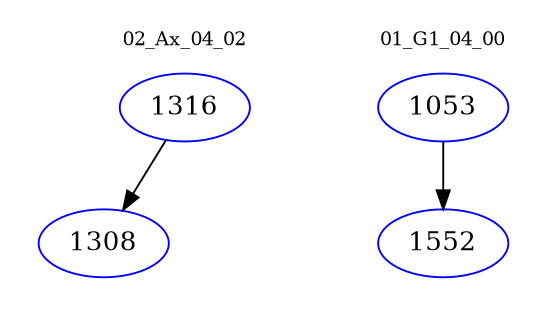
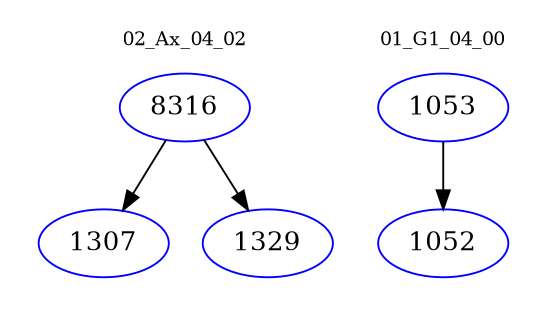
(185, 108) -> (185, 108)
(104, 243) -> (104, 243)
none -> (268, 243)
(443, 243) -> (443, 243)
